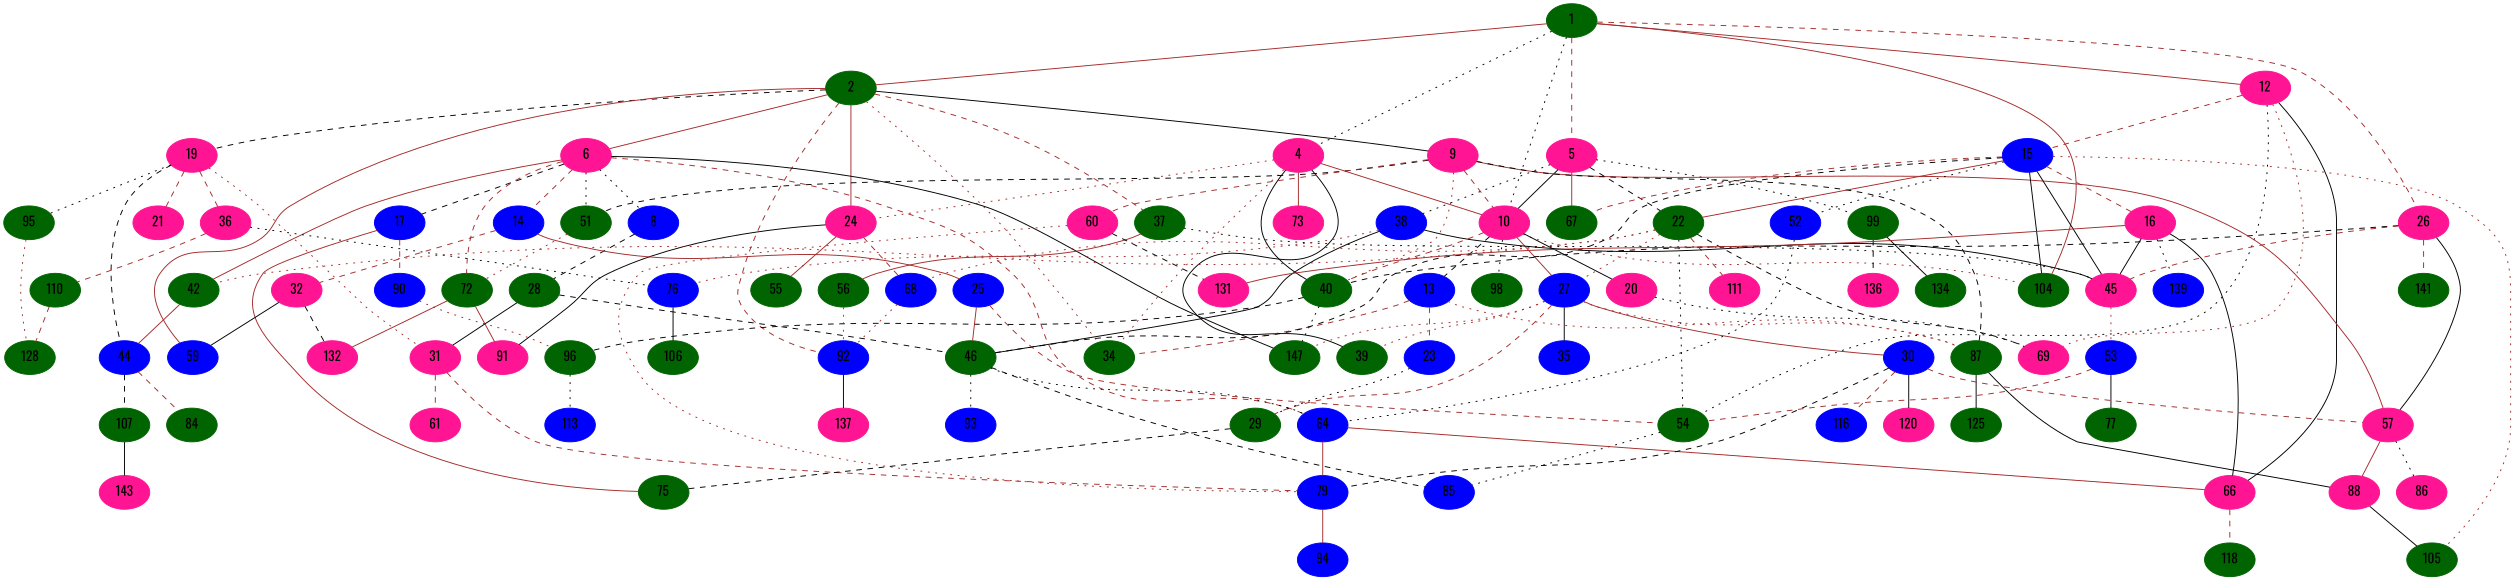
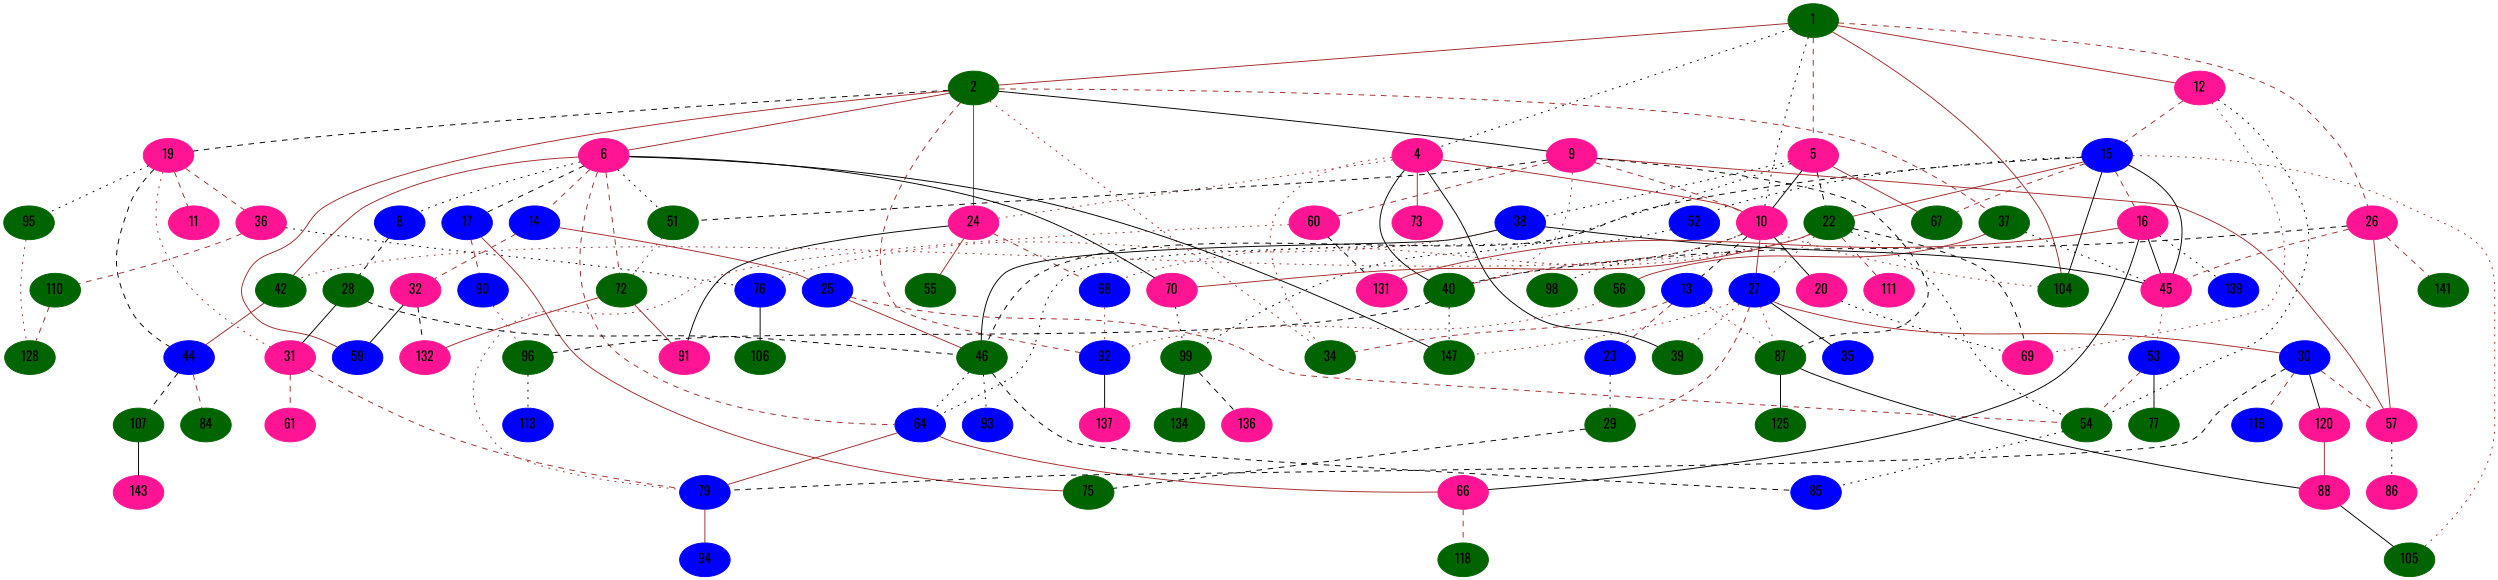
(158, 223) -> (194, 223)
none -> (1172, 290)
(2337, 301) -> none
(2450, 327) -> (2382, 324)
(2371, 459) -> (2324, 459)
